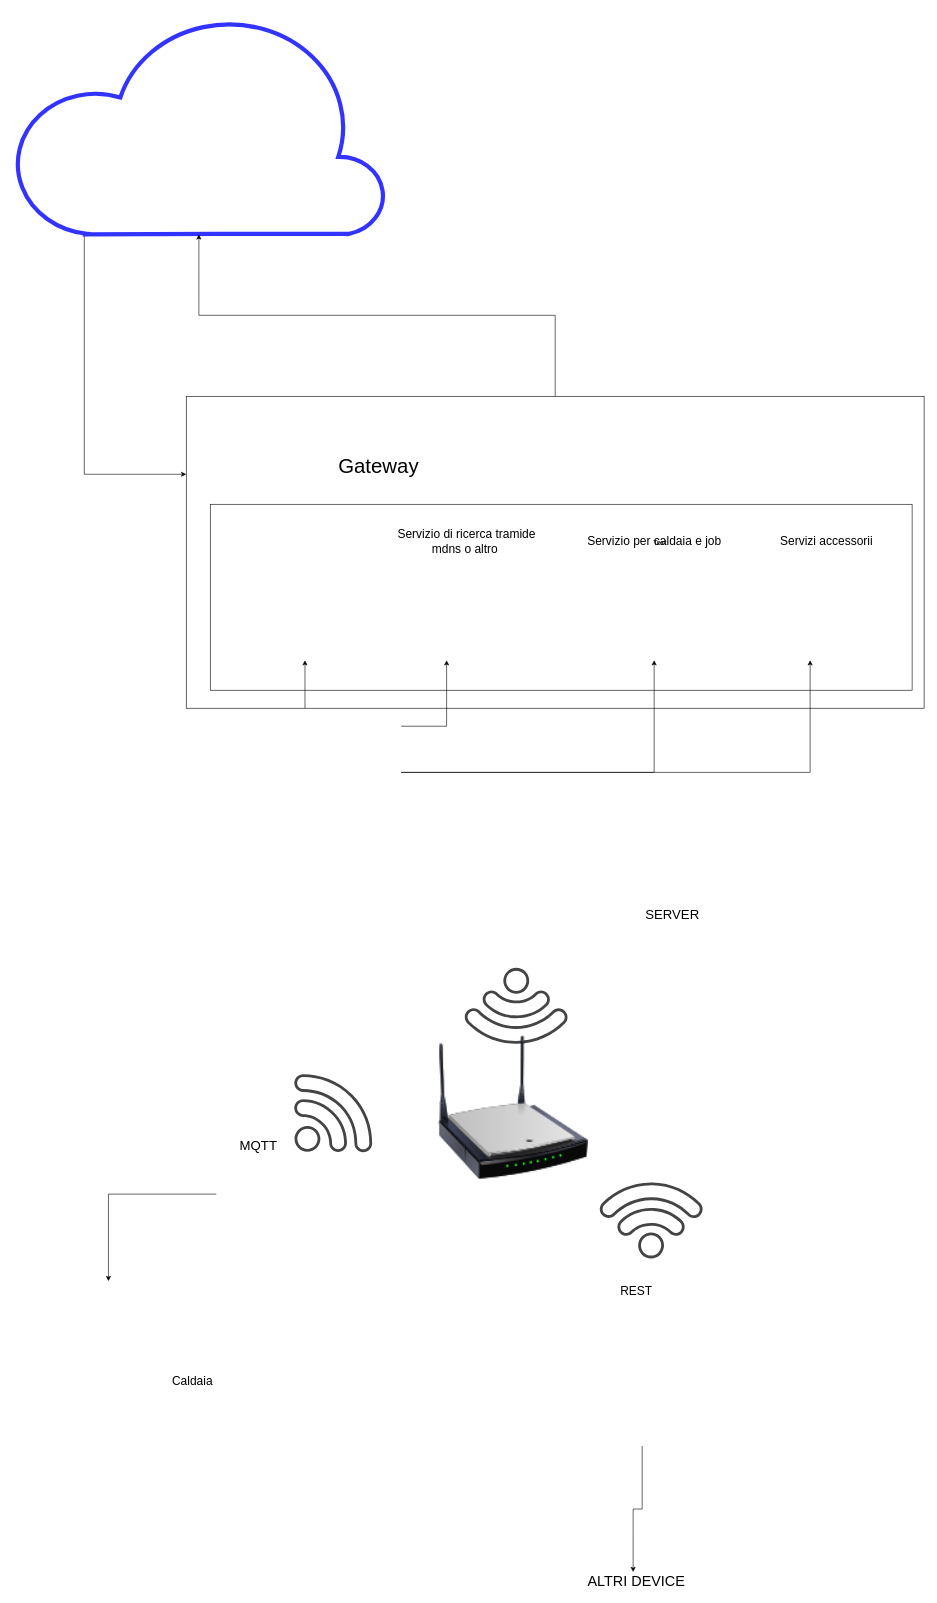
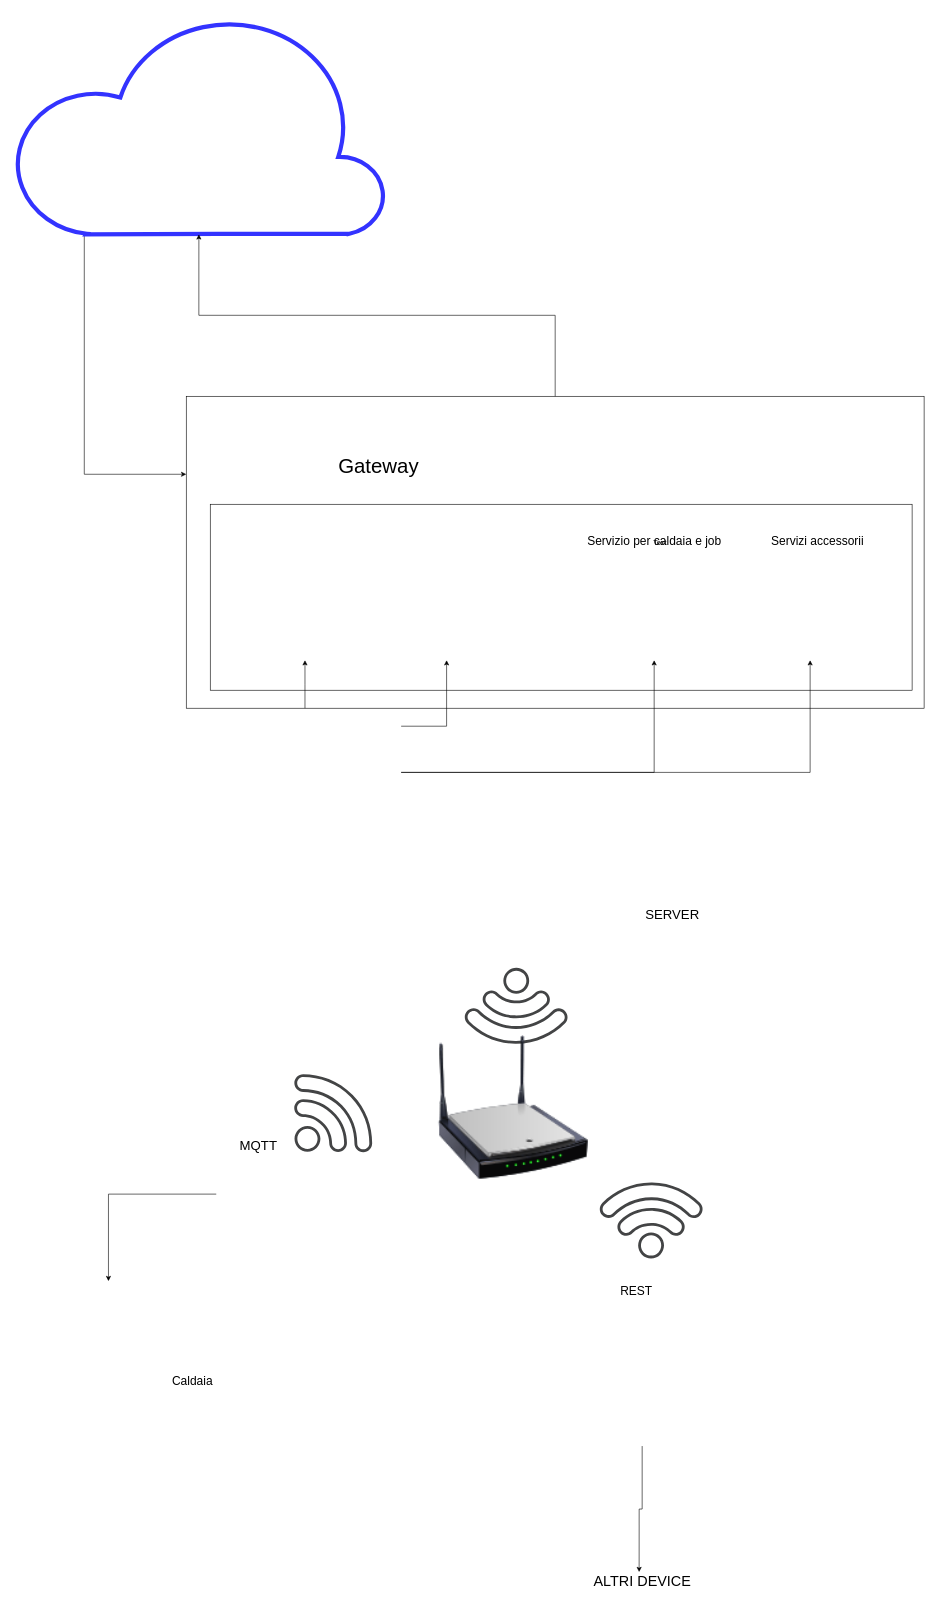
(467, 541) -> none
(827, 541) -> (818, 541)
(636, 1581) -> (642, 1581)
